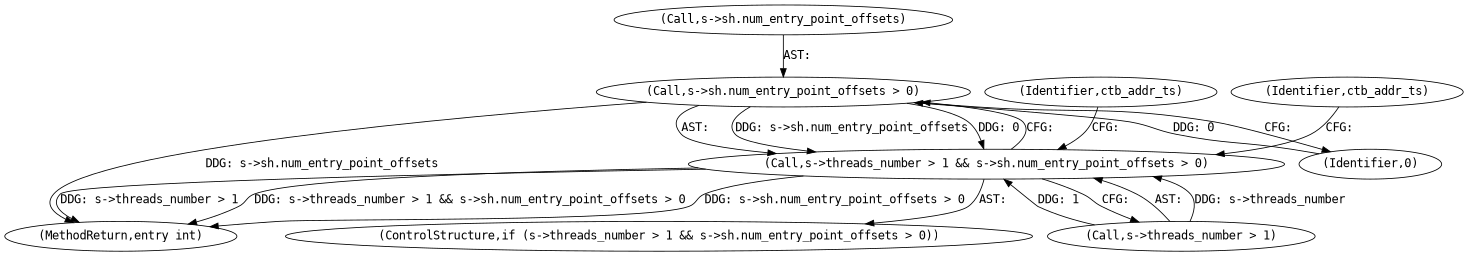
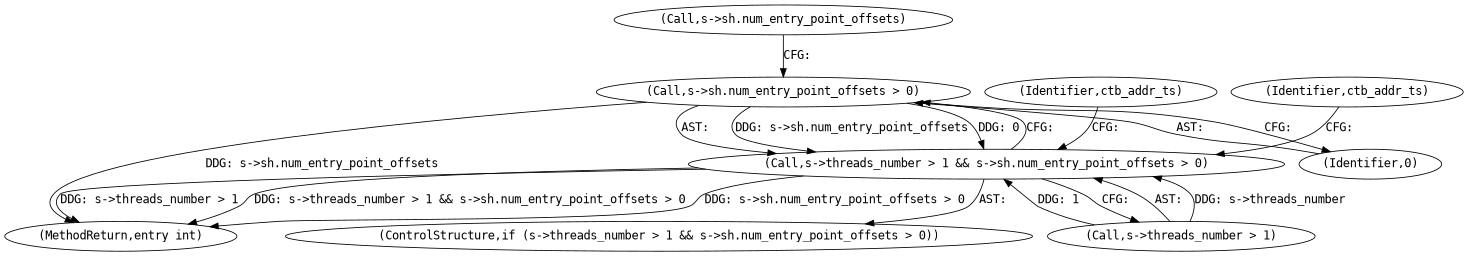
(801, 56) -> (801, 56)
(1194, 128) -> (1194, 128)
